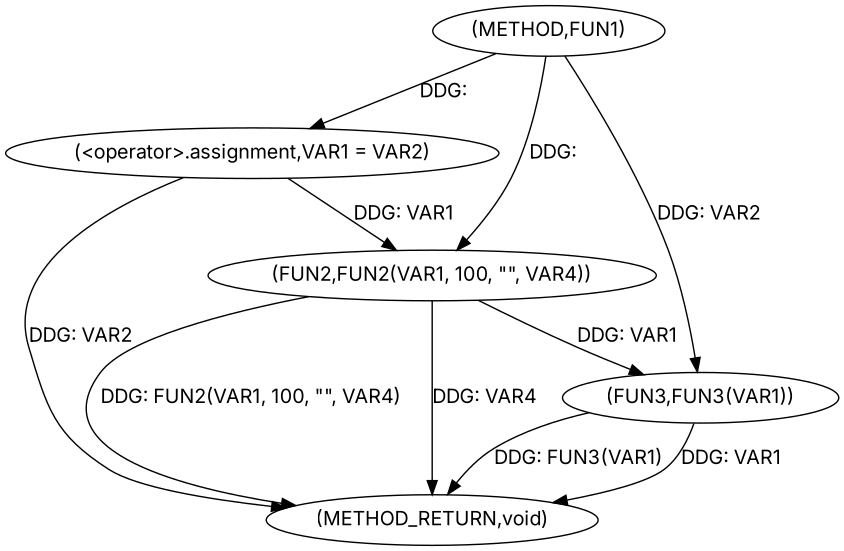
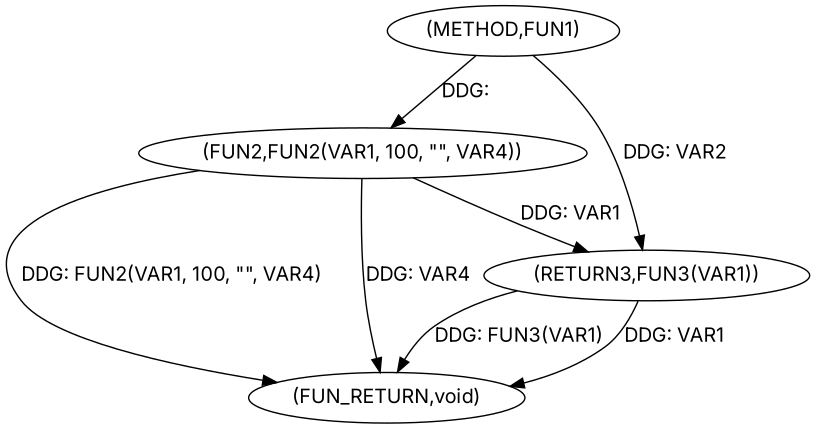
(252, 153) -> none
(701, 398) -> (647, 275)
(432, 520) -> (387, 398)
